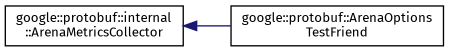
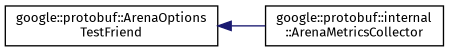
(214, 26) -> (248, 26)
